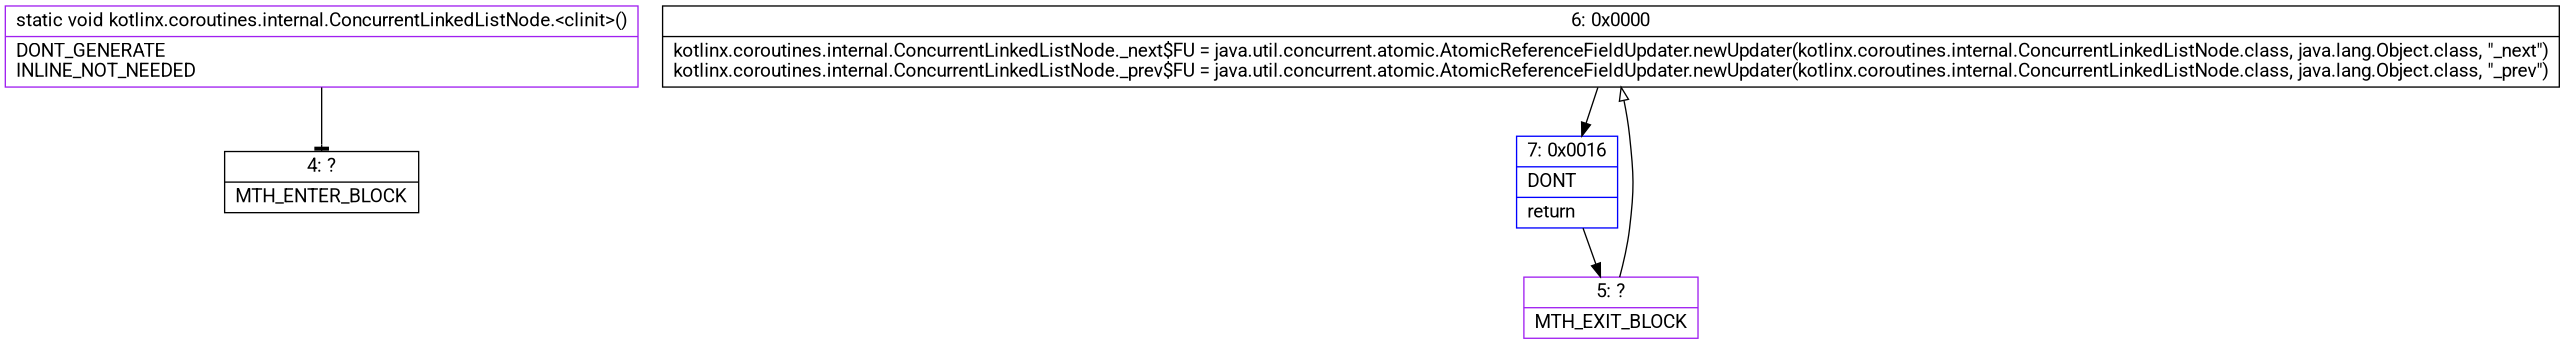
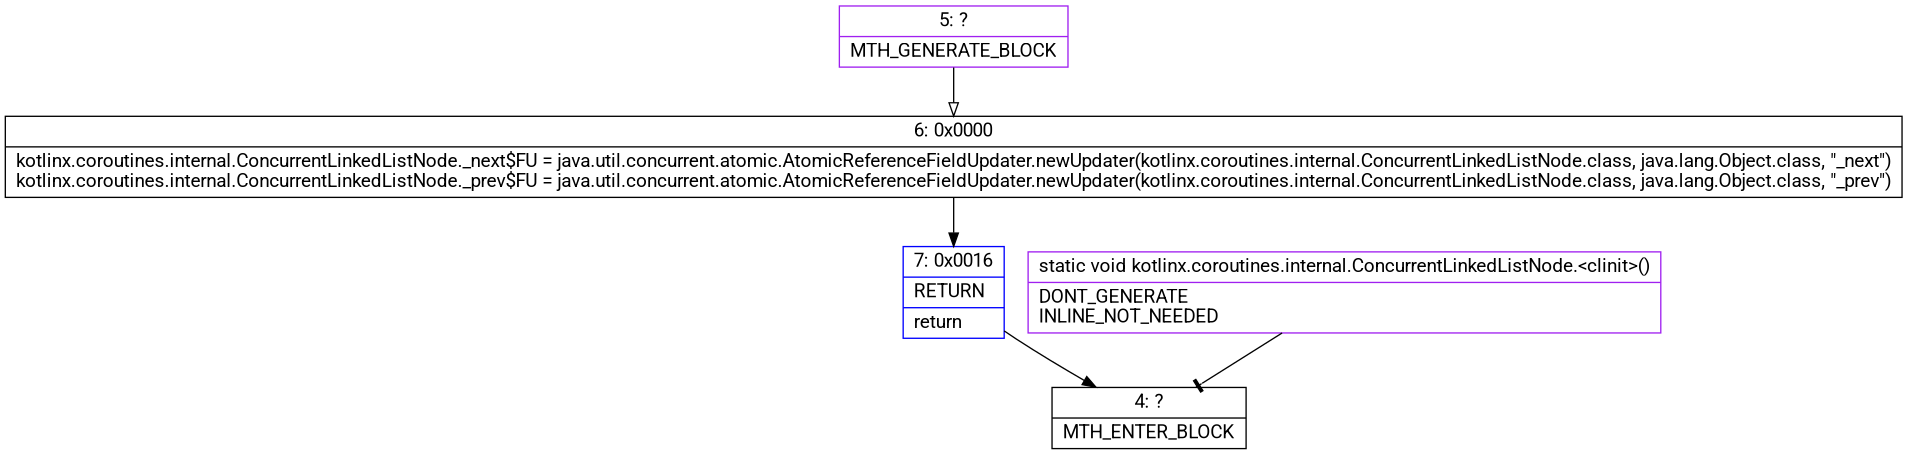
(1552, 181) -> (950, 292)
(1590, 246) -> (1044, 356)
(1611, 322) -> (954, 51)
